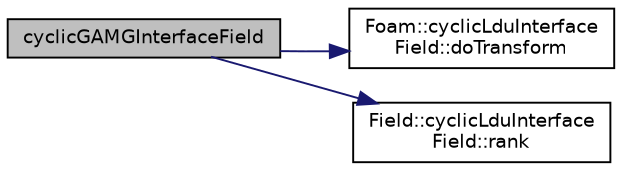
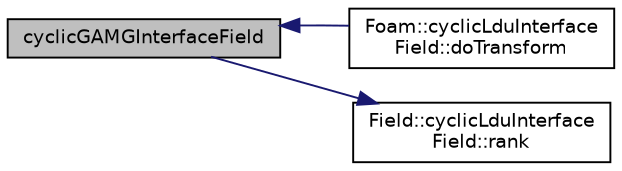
(305, 51) -> (324, 25)
